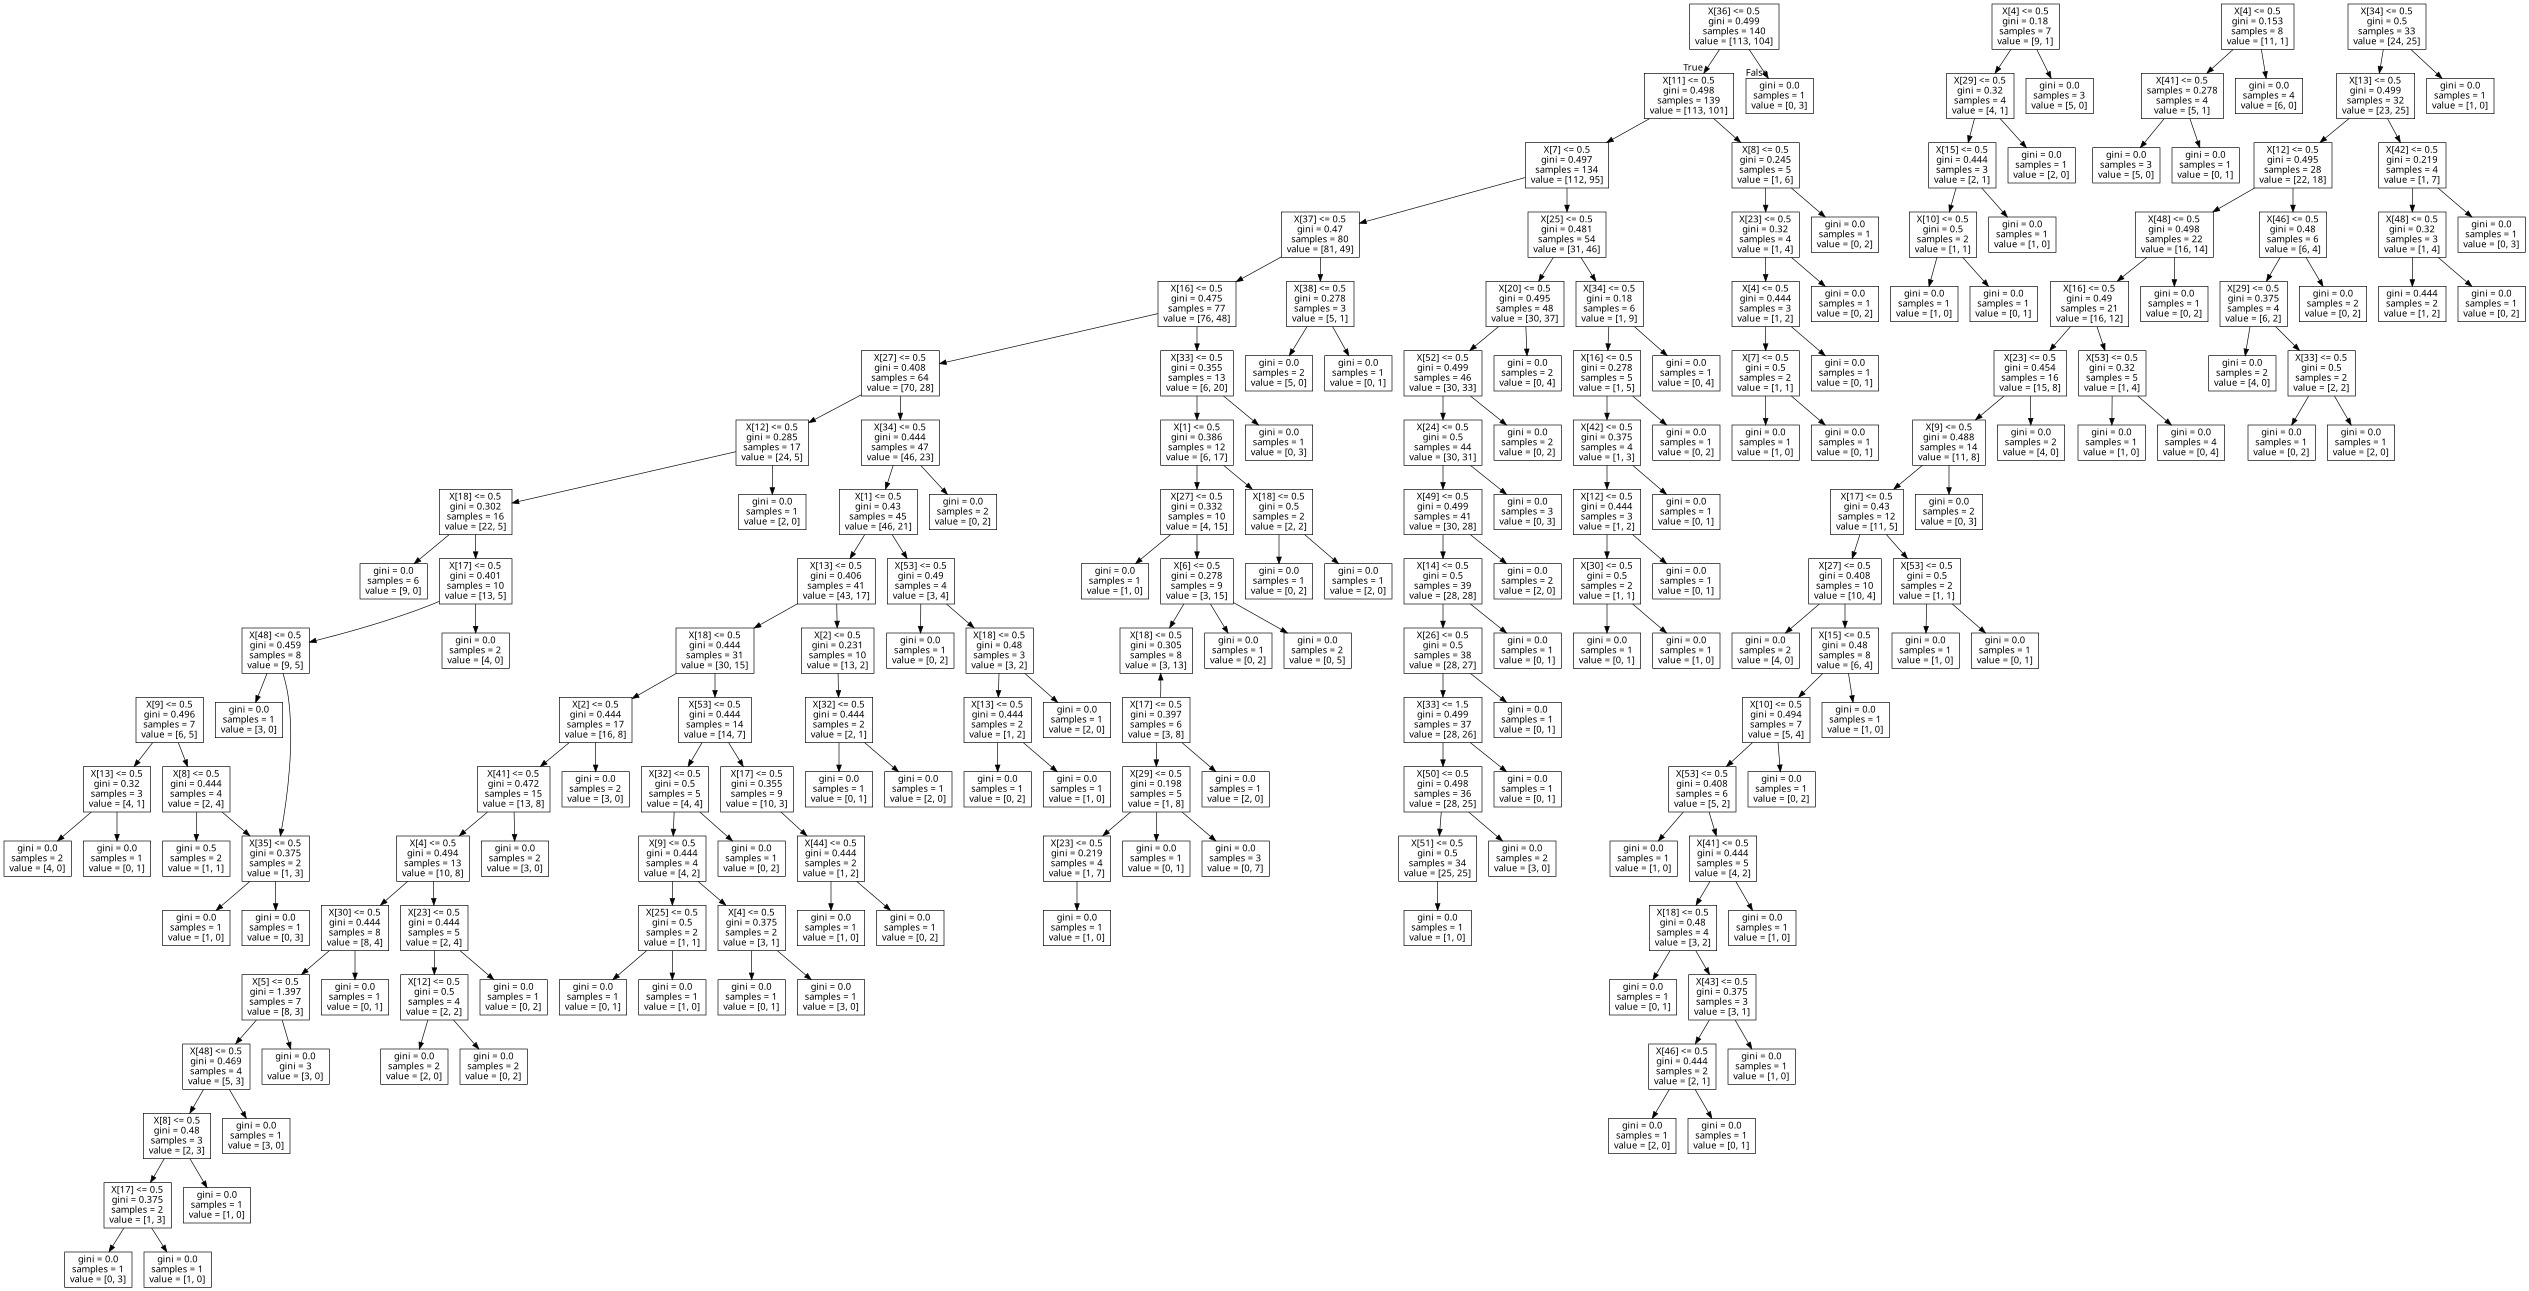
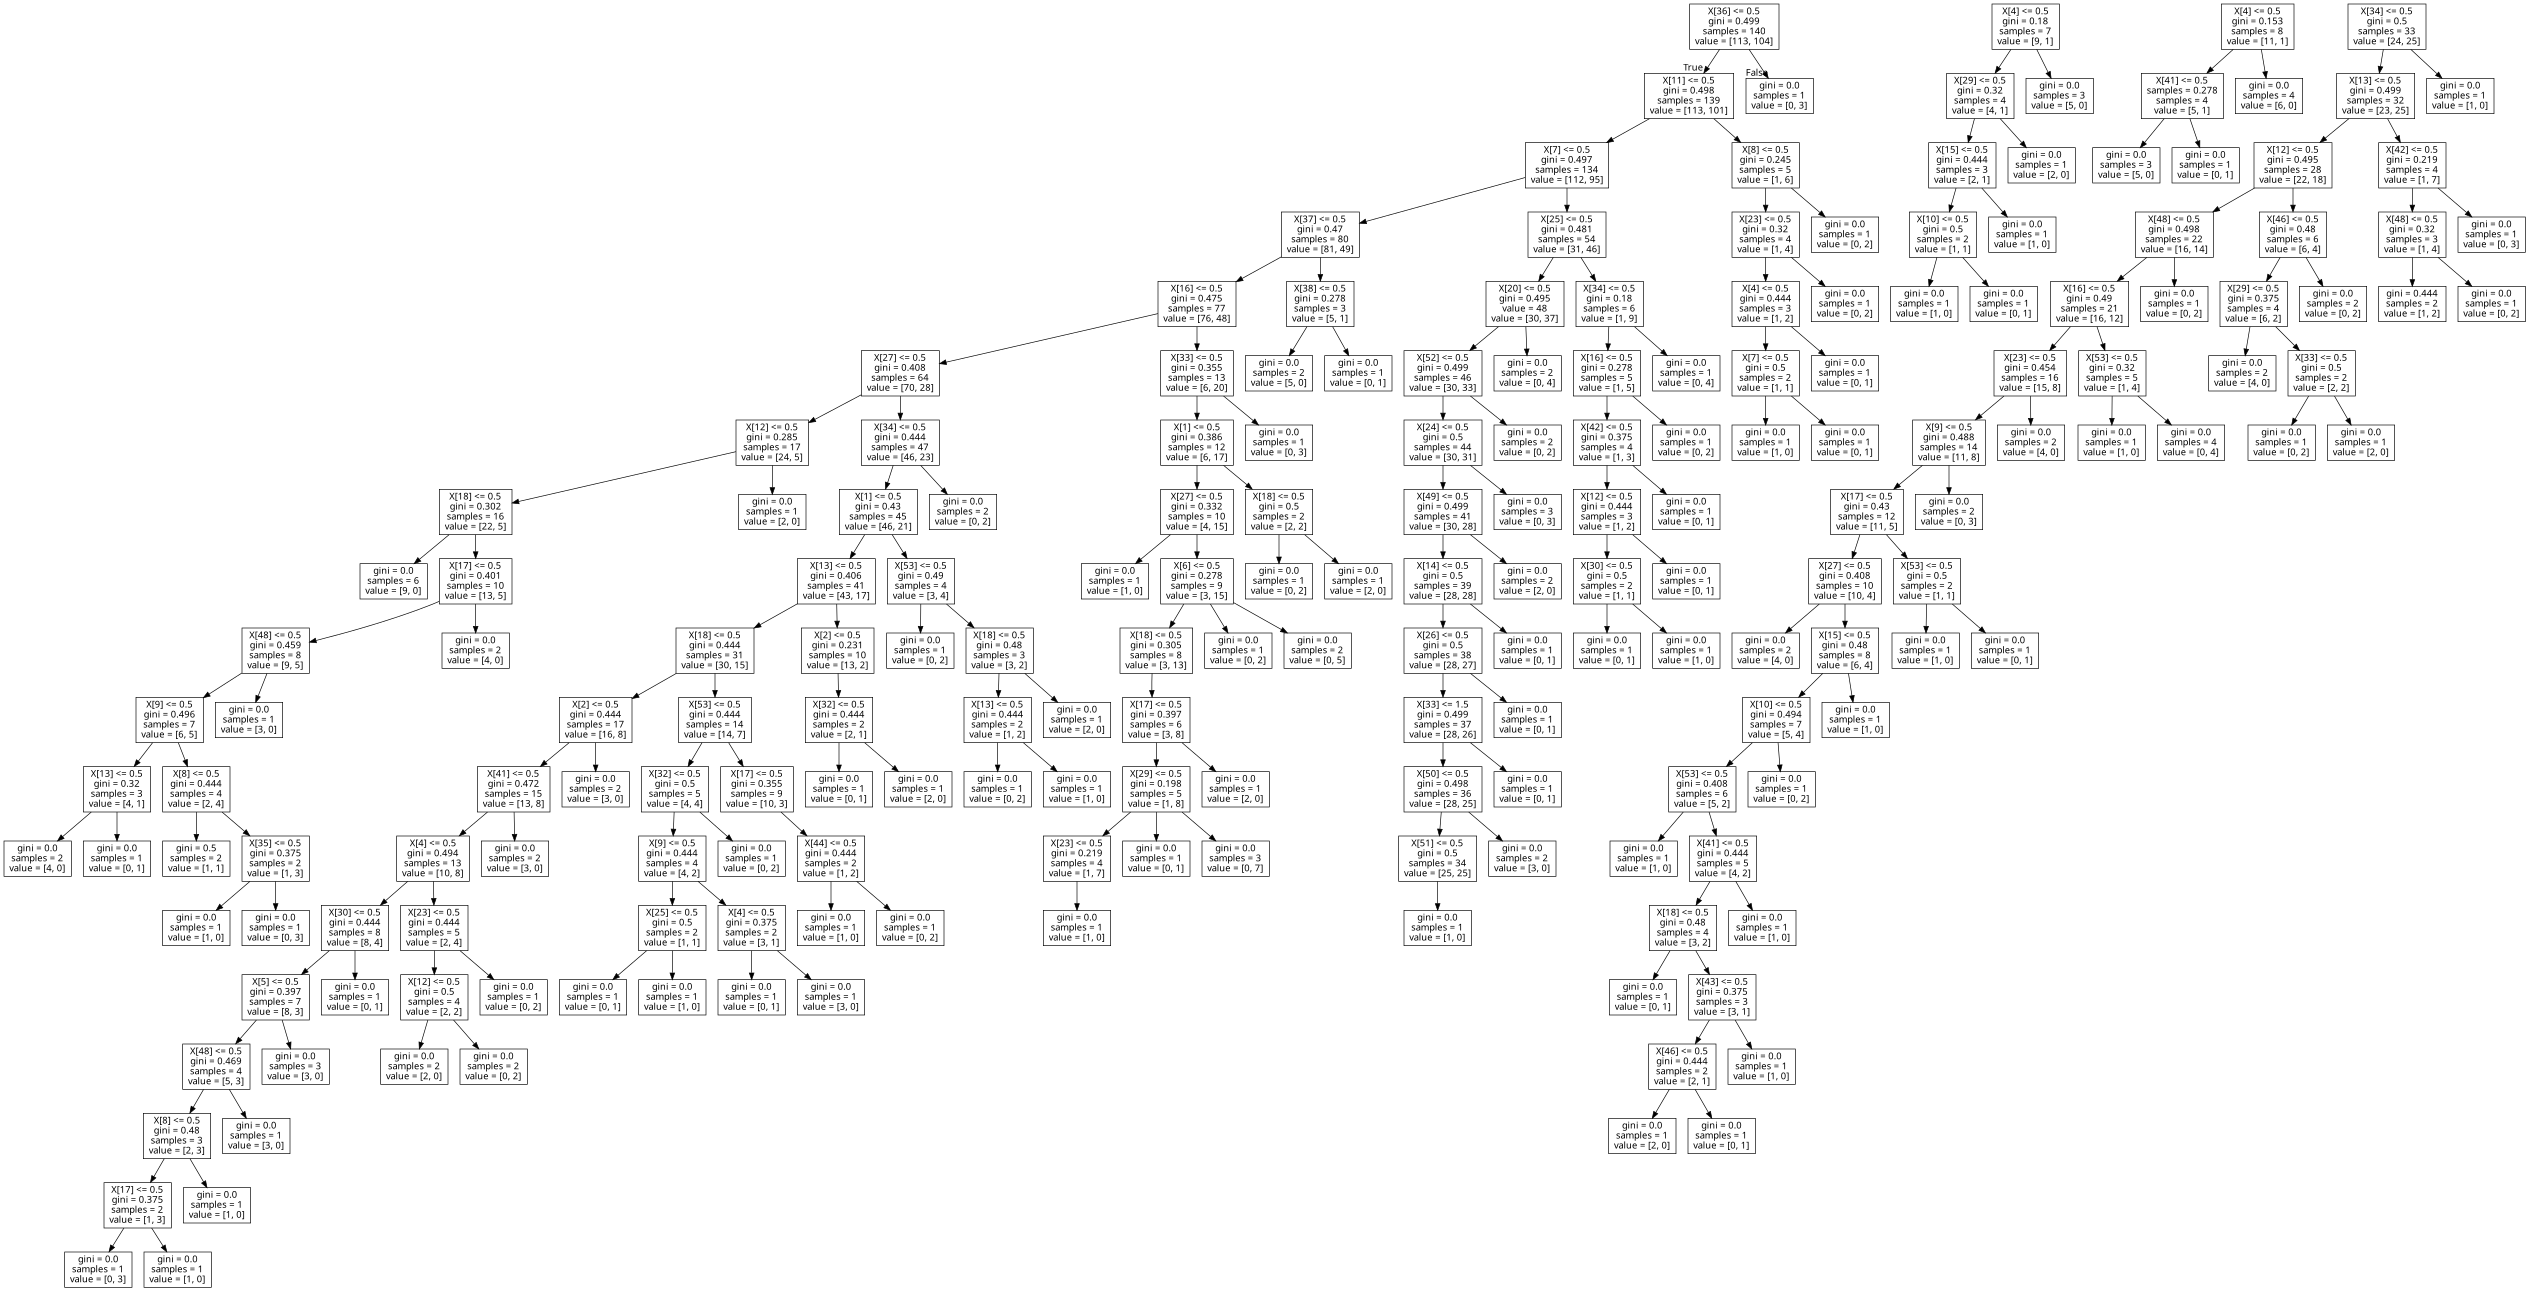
(1525, 304) -> (1525, 304)
(1161, 689) -> (1152, 682)
(290, 751) -> (226, 683)
(276, 997) -> (276, 997)
(296, 1067) -> (296, 1067)
